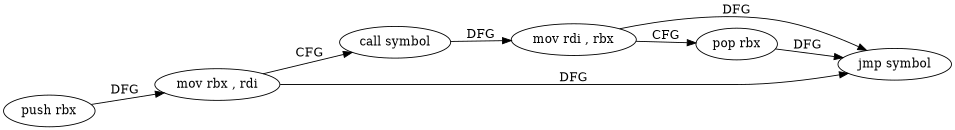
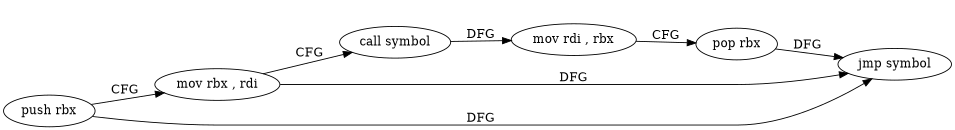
(741, 17) -> (482, 125)
(125, 90) -> (125, 90)
